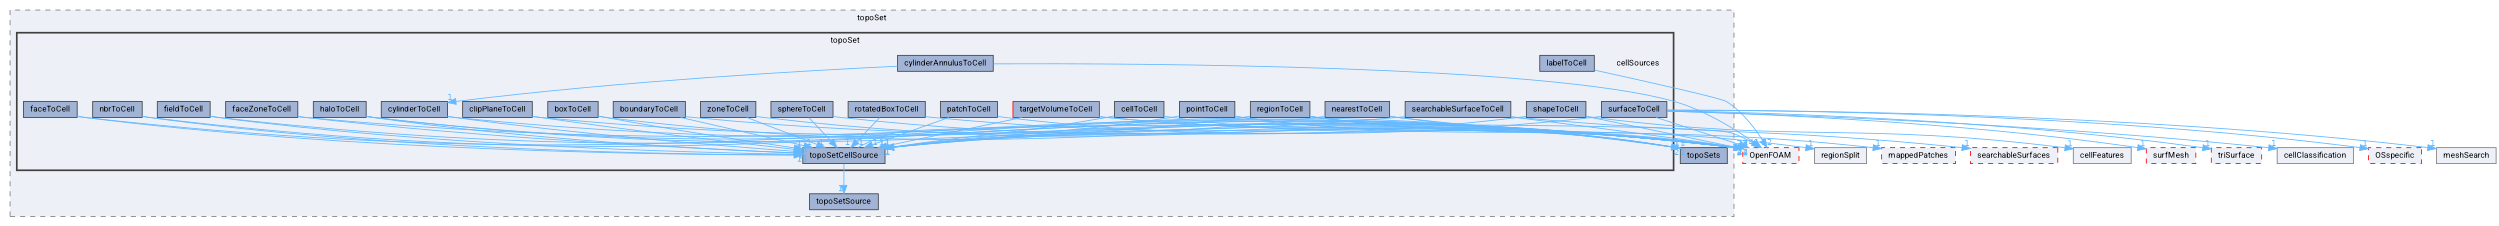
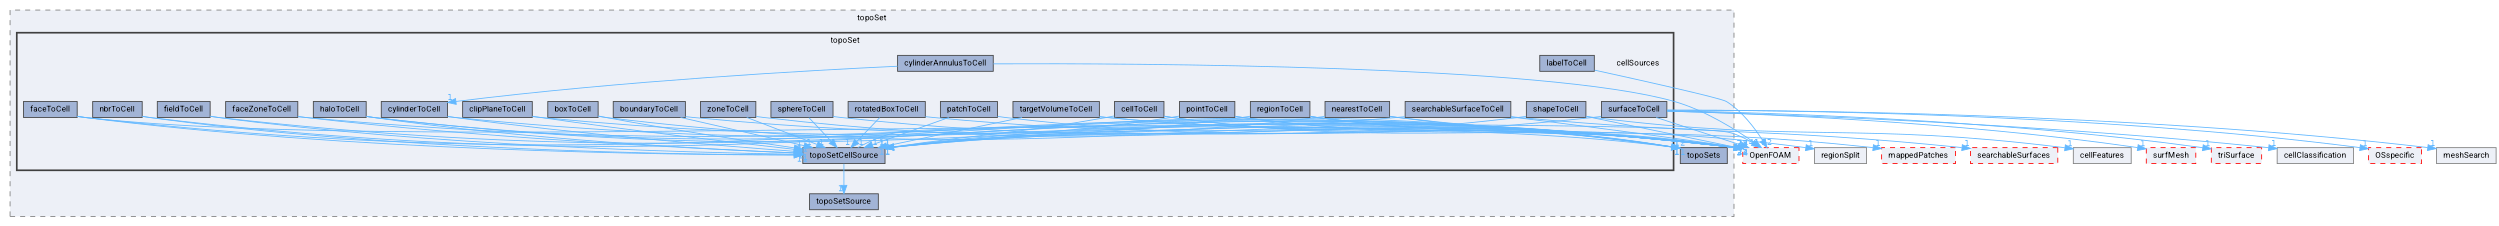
(1056, 109) -> (1056, 109)
none -> (875, 129)
none -> (1449, 133)
